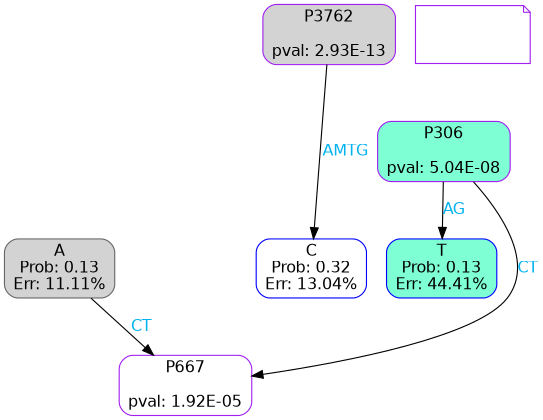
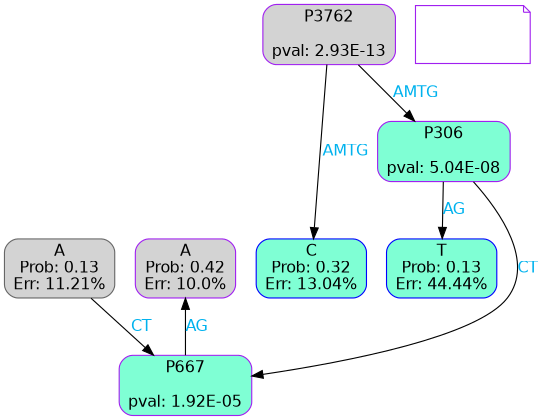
none -> (383, 89)
(60, 268) -> (60, 268)
none -> (185, 268)
(311, 268) -> (311, 268)
(442, 268) -> (442, 268)
(185, 385) -> (185, 385)
